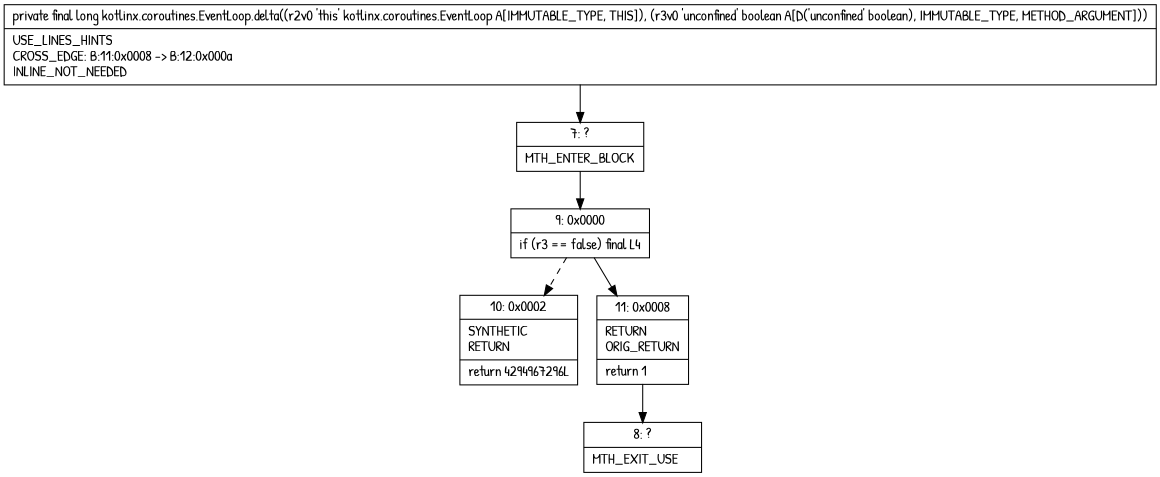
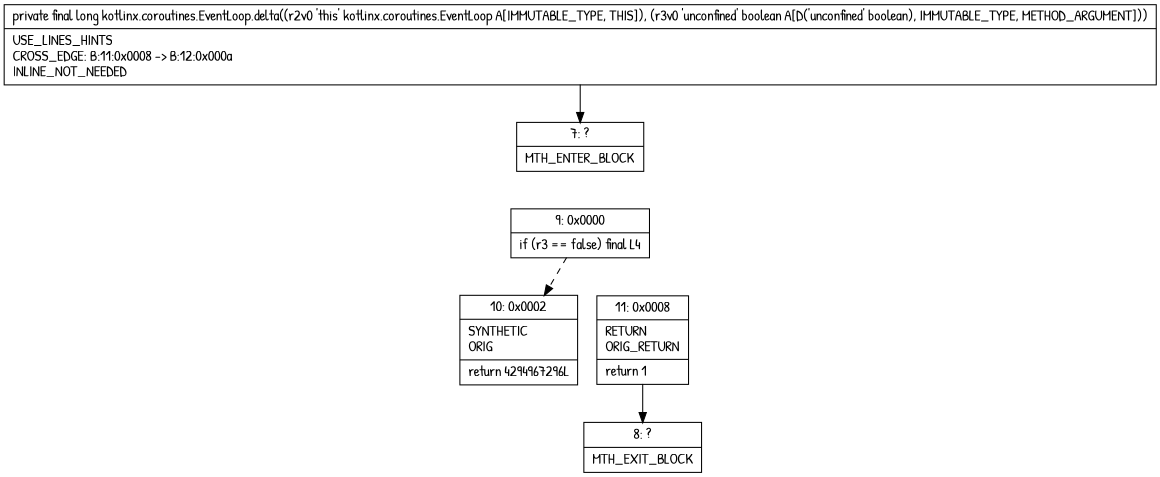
(580, 185) -> none
(603, 272) -> none
(489, 347) -> (481, 347)
(635, 459) -> (643, 459)
